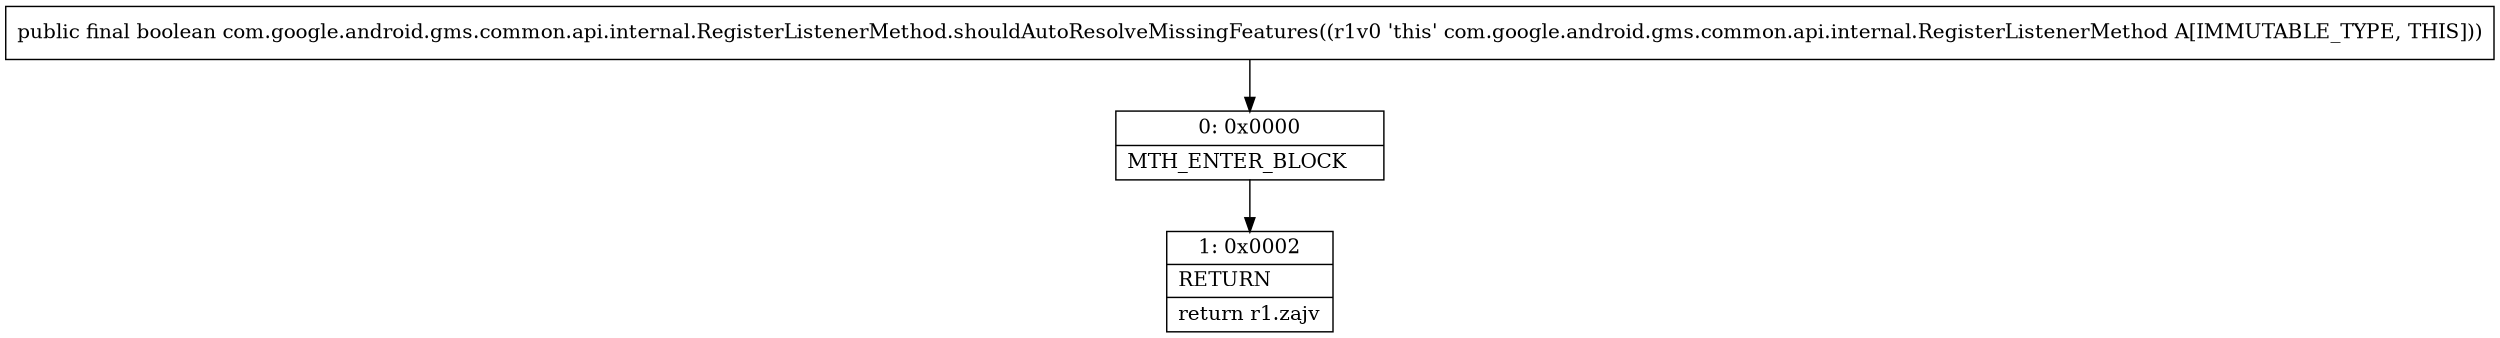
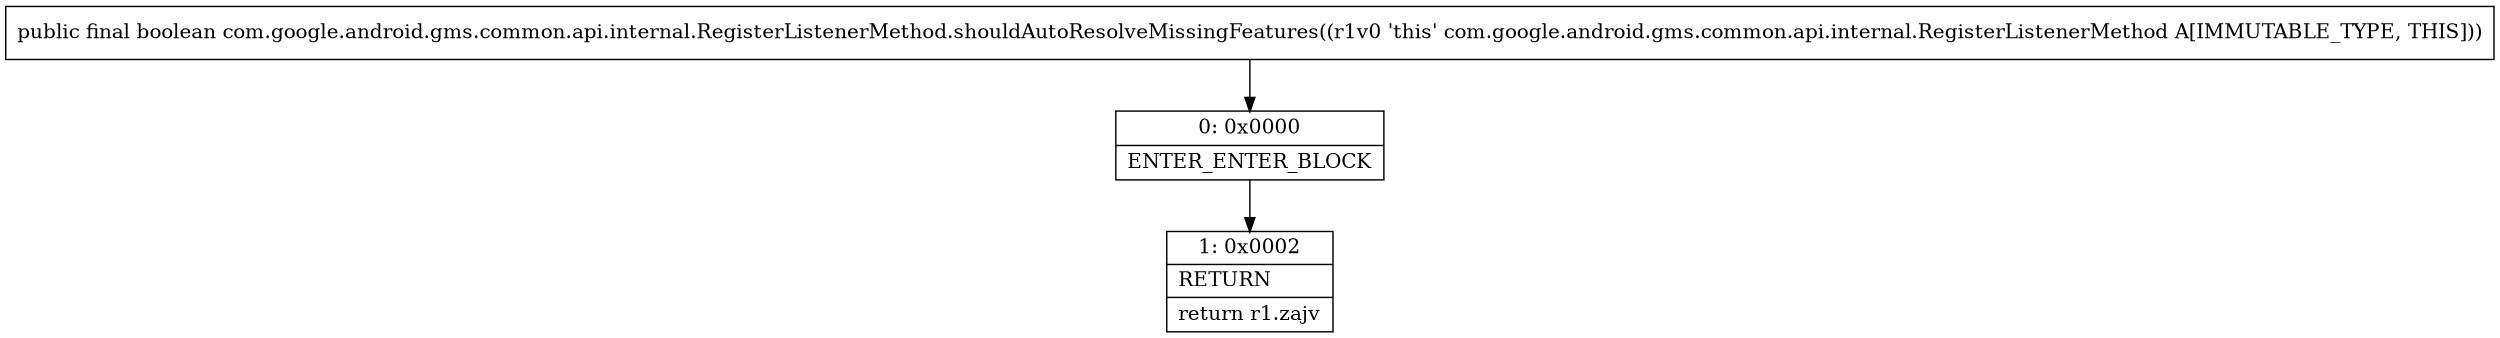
(1238, 162) -> (1250, 162)
